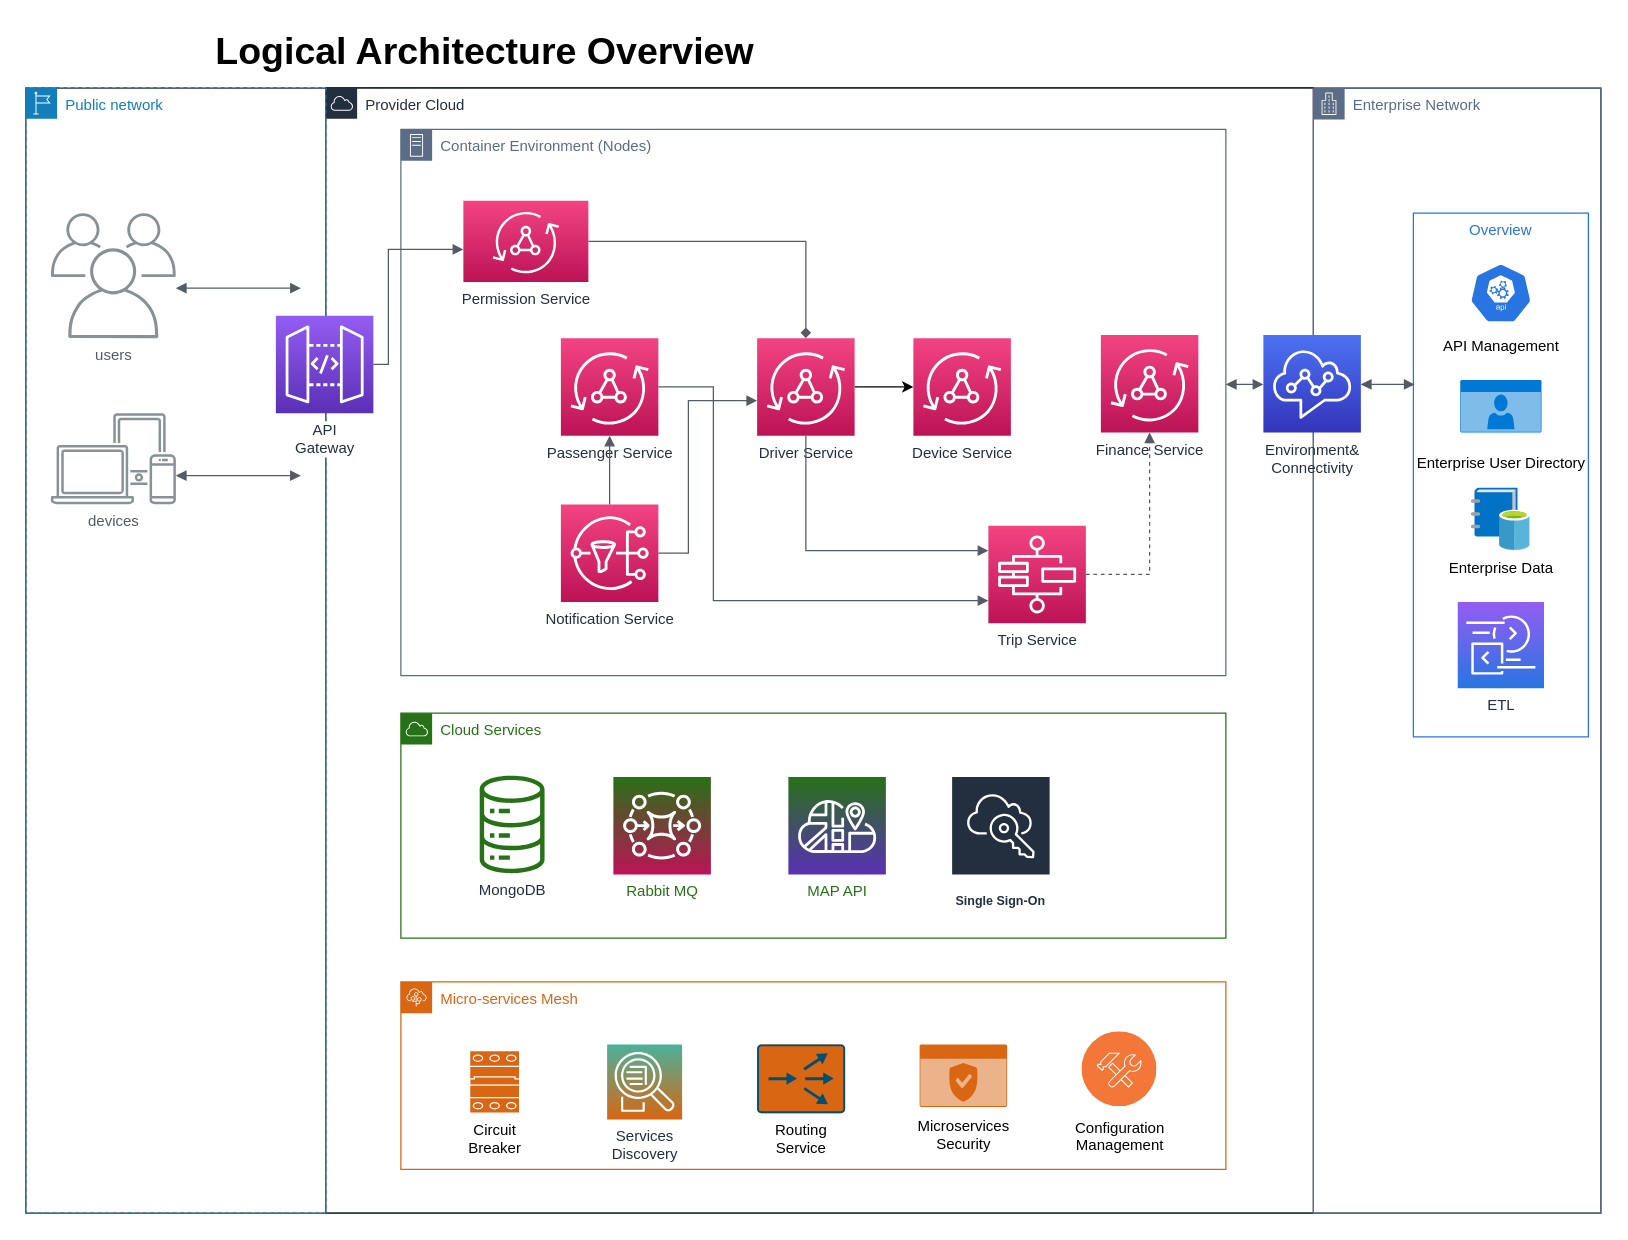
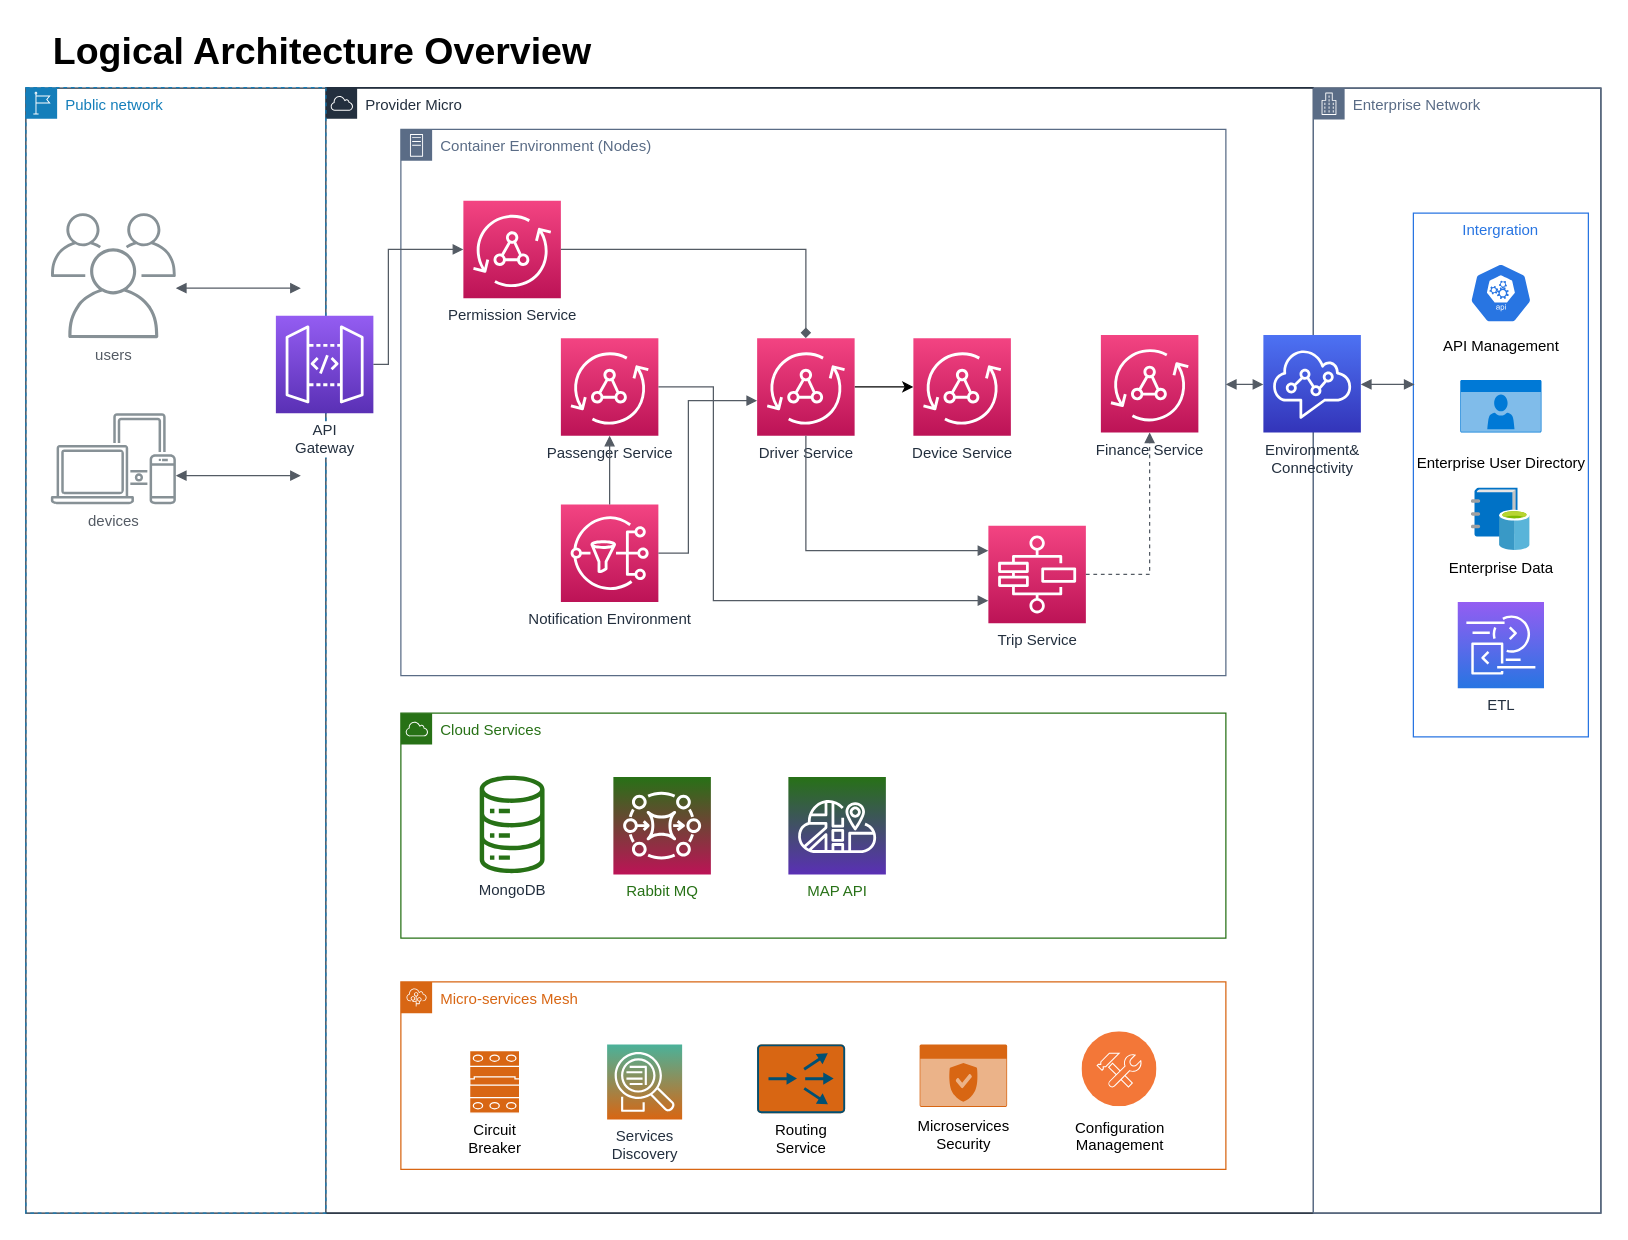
(494, 51) -> (332, 51)
(419, 106) -> (419, 106)
(1500, 230) -> (1500, 230)
(526, 241) -> (512, 249)
(610, 620) -> (610, 620)
(1001, 844) -> none
